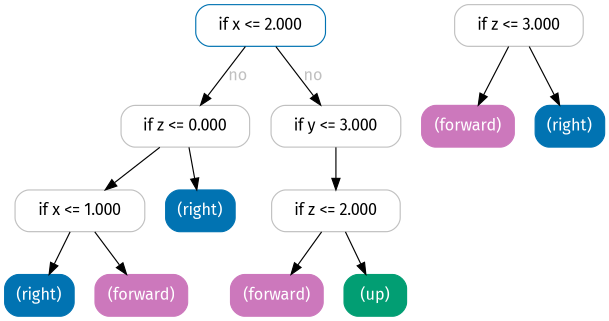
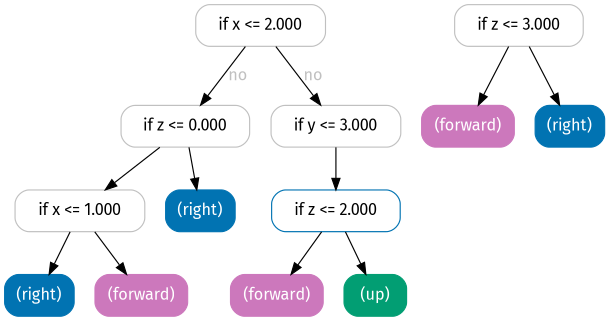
(261, 25) -> (261, 25)
(336, 211) -> (336, 211)
